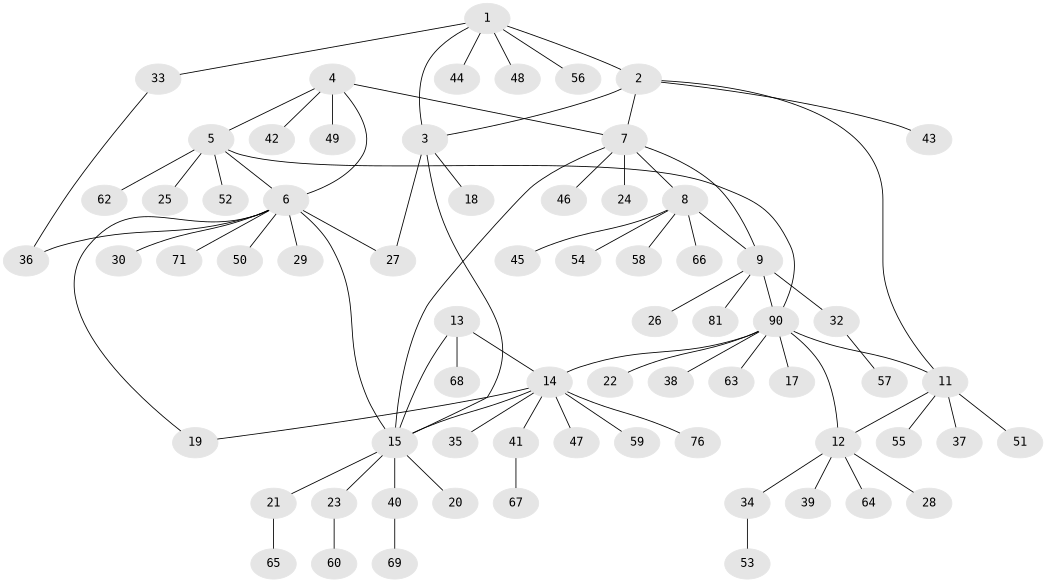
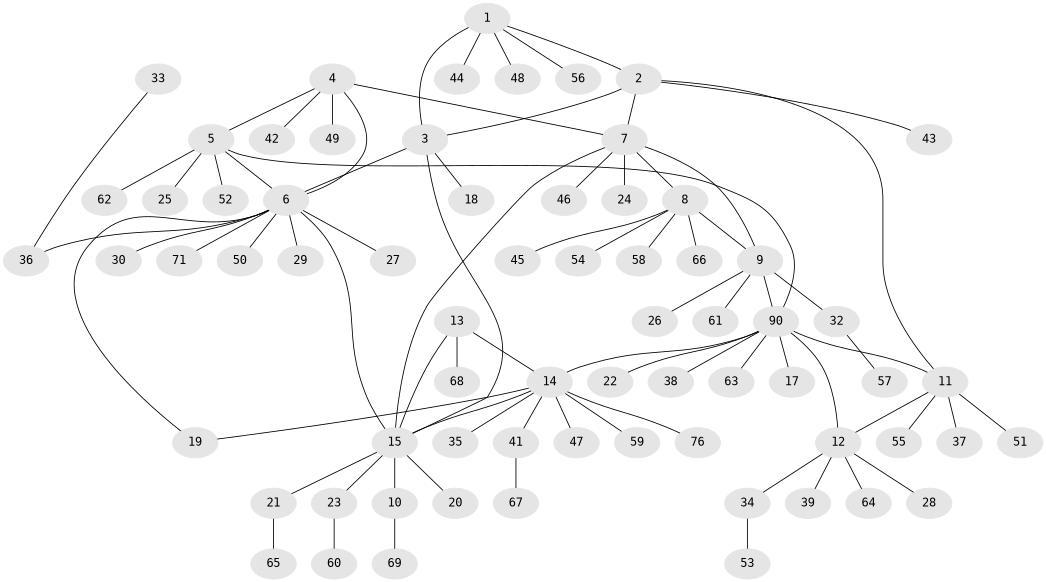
(323, 49) -> none
(409, 200) -> (378, 160)
(715, 322) -> (715, 322)
(395, 503) -> (395, 503)
